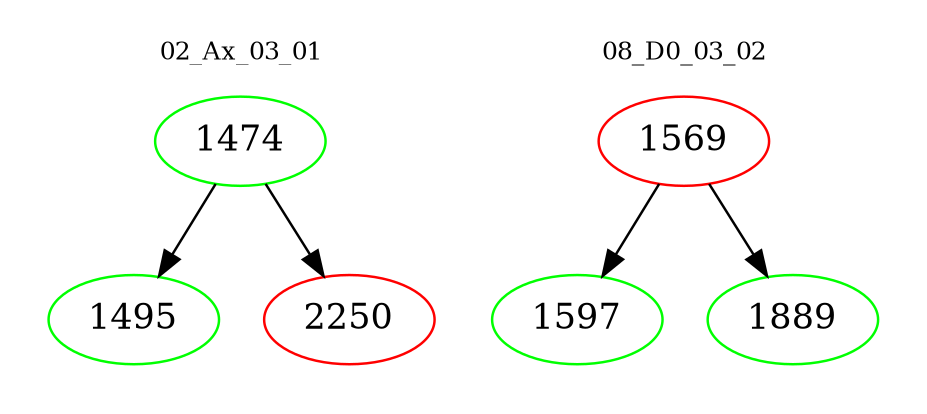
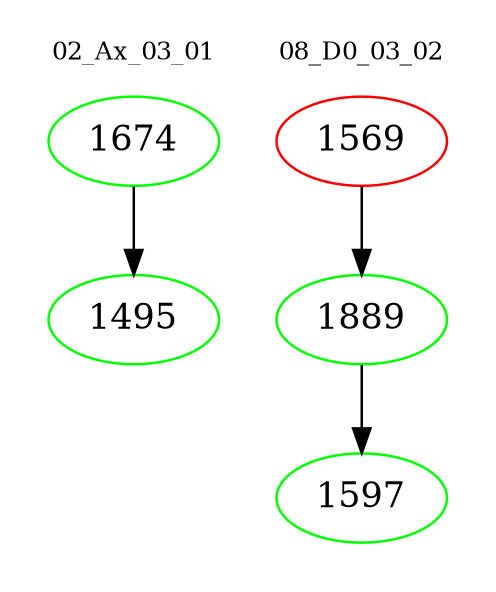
(240, 141) -> (134, 141)
(638, 219) -> (362, 397)
(349, 320) -> none
